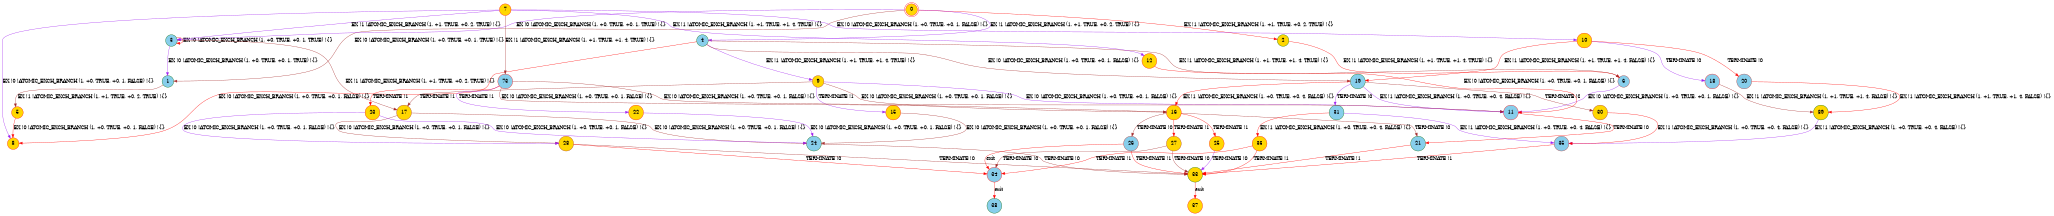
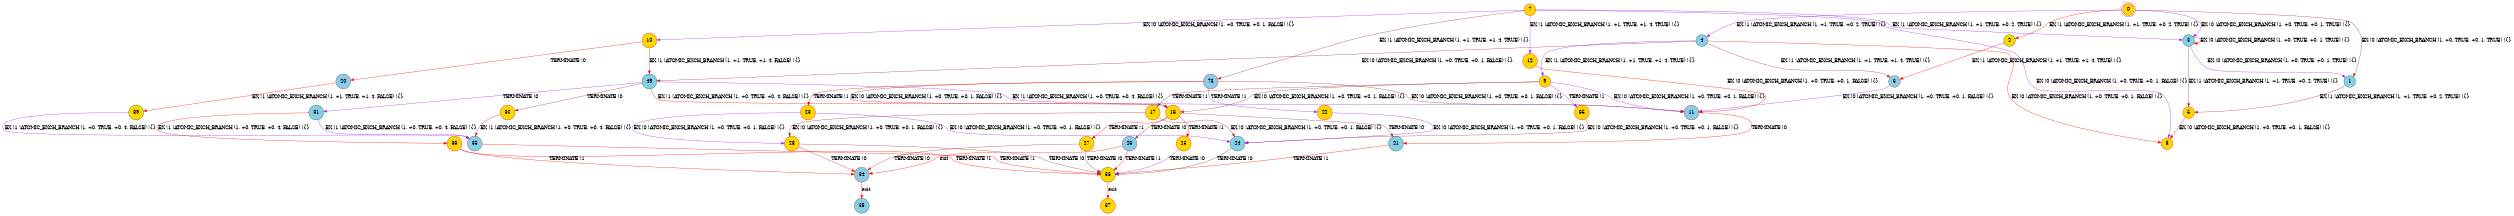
(297, 47) -> (2189, 75)
(1358, 81) -> (649, 81)
(1712, 81) -> none
(893, 113) -> (1582, 113)
